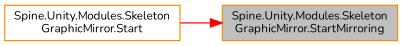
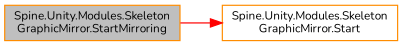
(195, 23) -> (195, 23)
